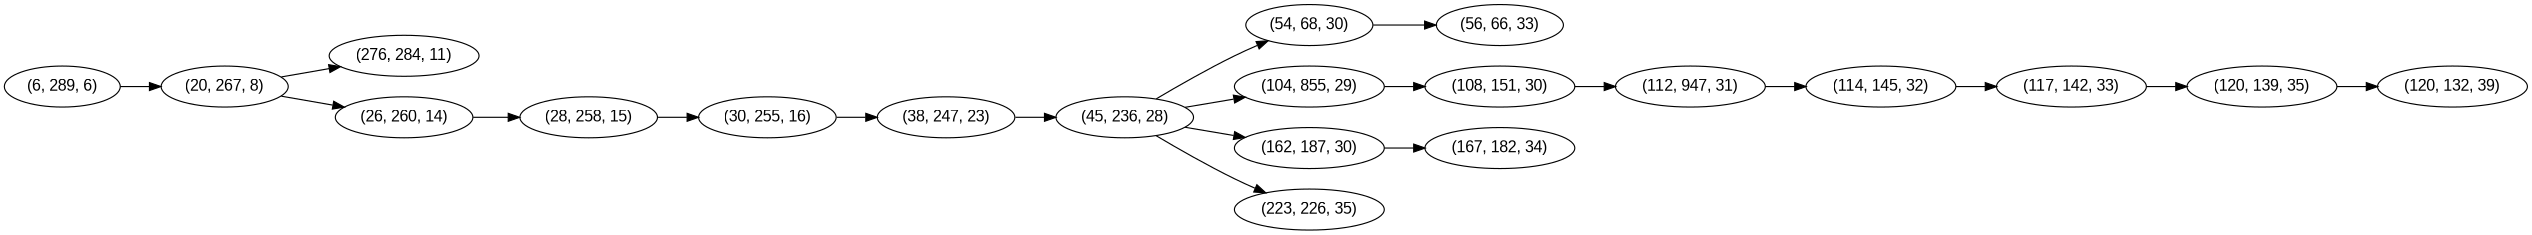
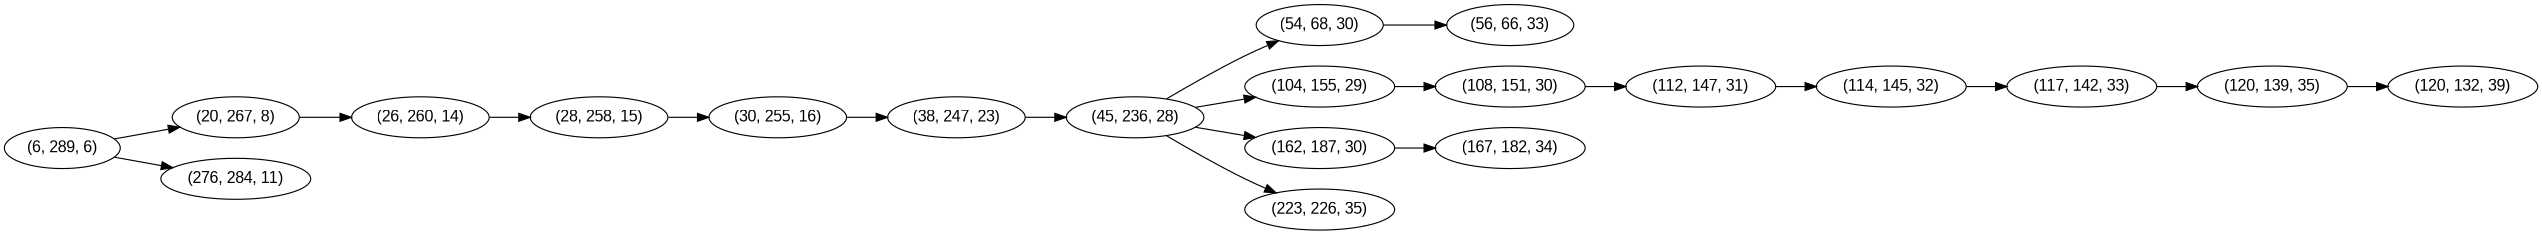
(305, 73) -> (138, 161)
(1309, 87) -> (1320, 87)
(1690, 87) -> (1701, 87)
